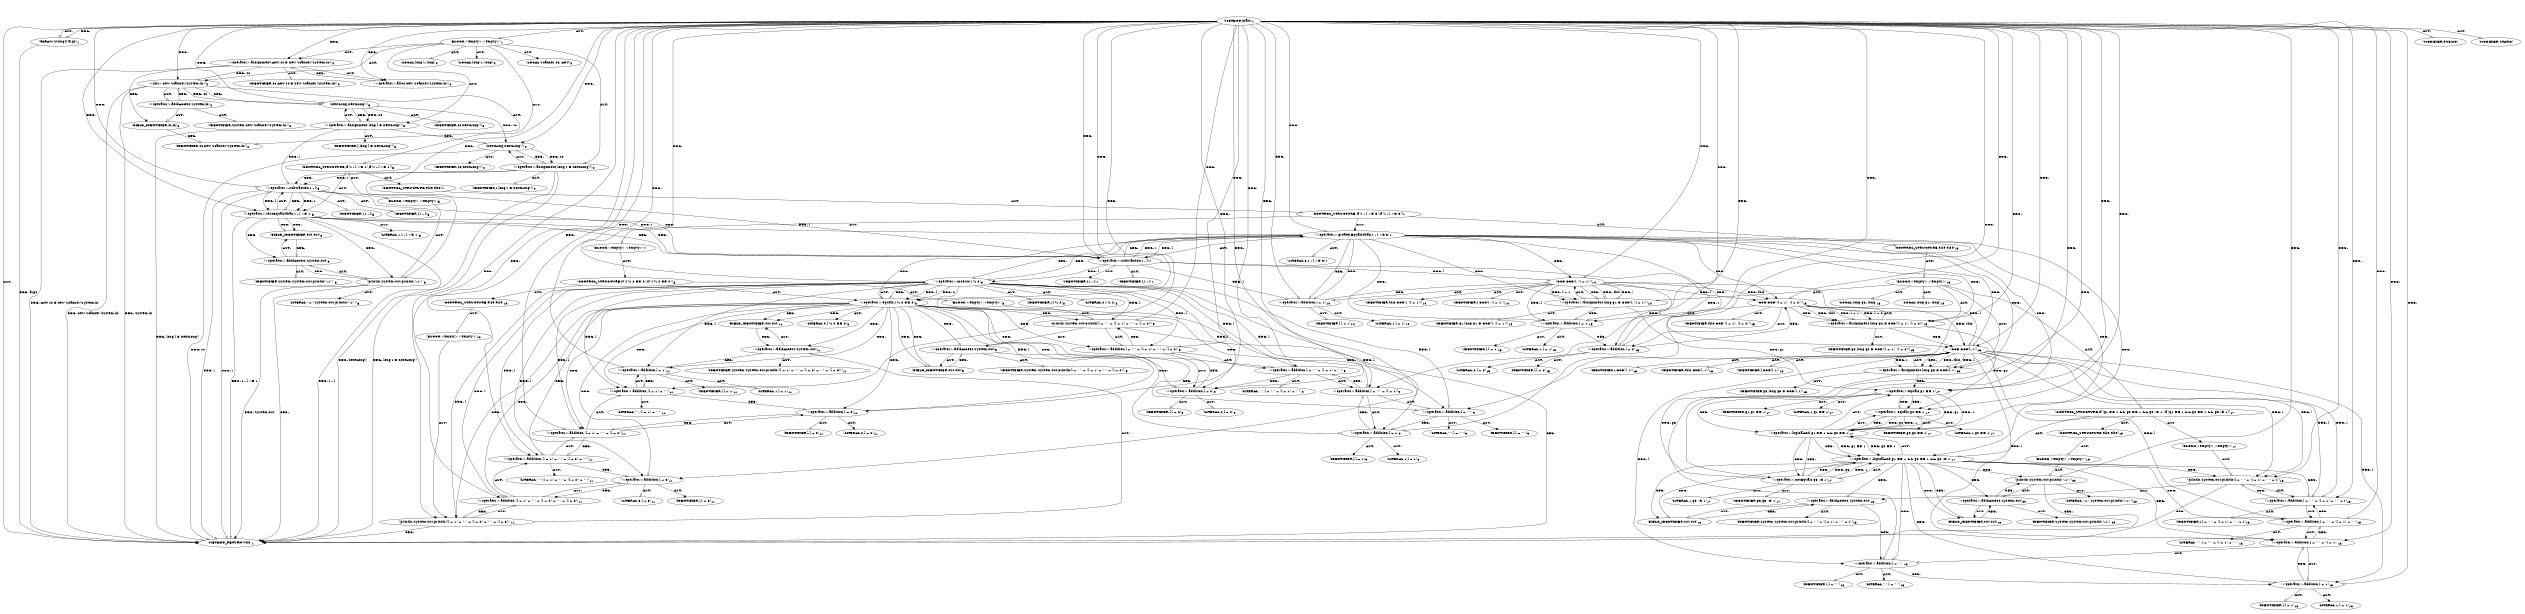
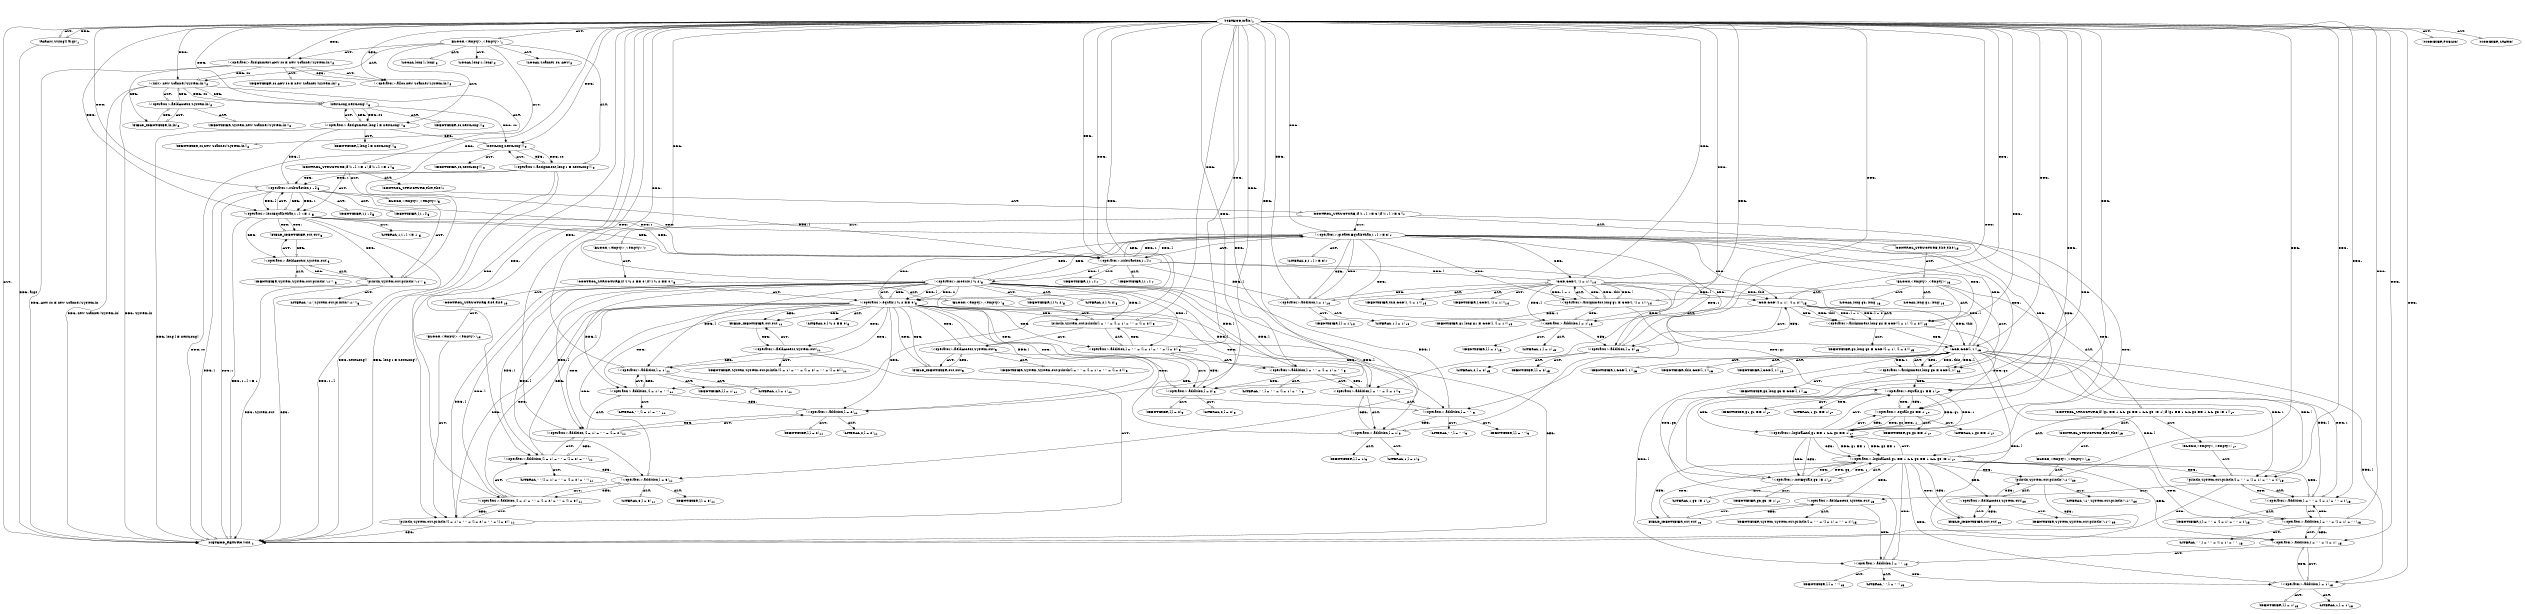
(2115, 33) -> (1855, 230)
(183, 136) -> (161, 115)
(504, 188) -> none
(1552, 313) -> (1552, 313)
(1720, 324) -> none
(1843, 402) -> (1843, 402)
